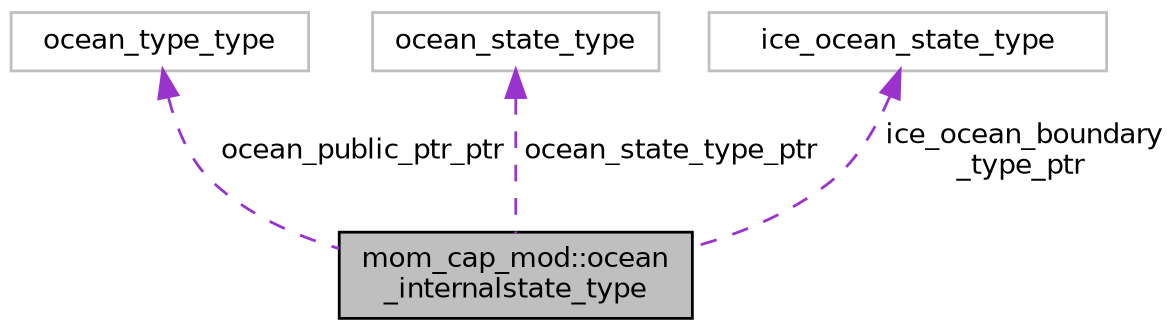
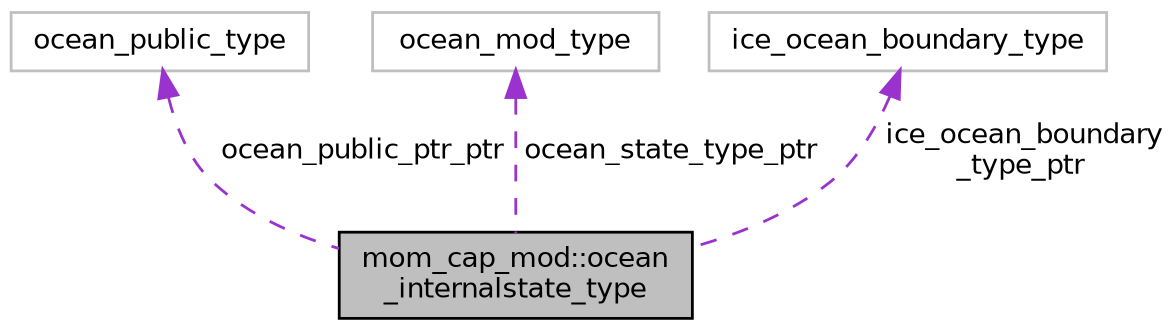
(160, 42) -> (160, 42)
(516, 42) -> (516, 42)
(908, 42) -> (908, 42)
